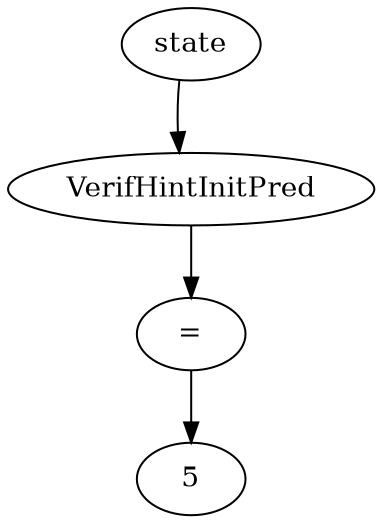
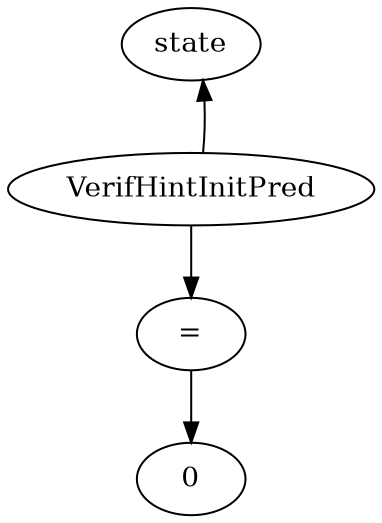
(178, 106) -> (205, 127)
(191, 479) -> (191, 479)
